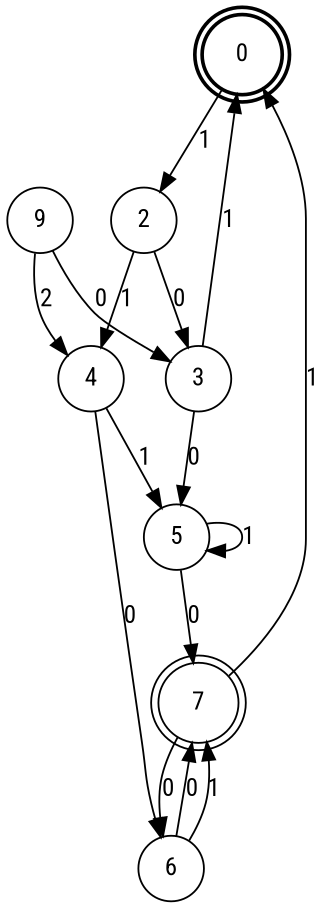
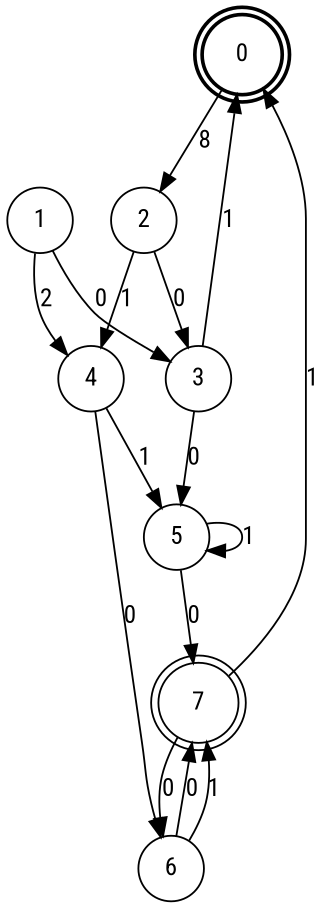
(205, 141) -> (205, 141)
(40, 220) -> (40, 220)
